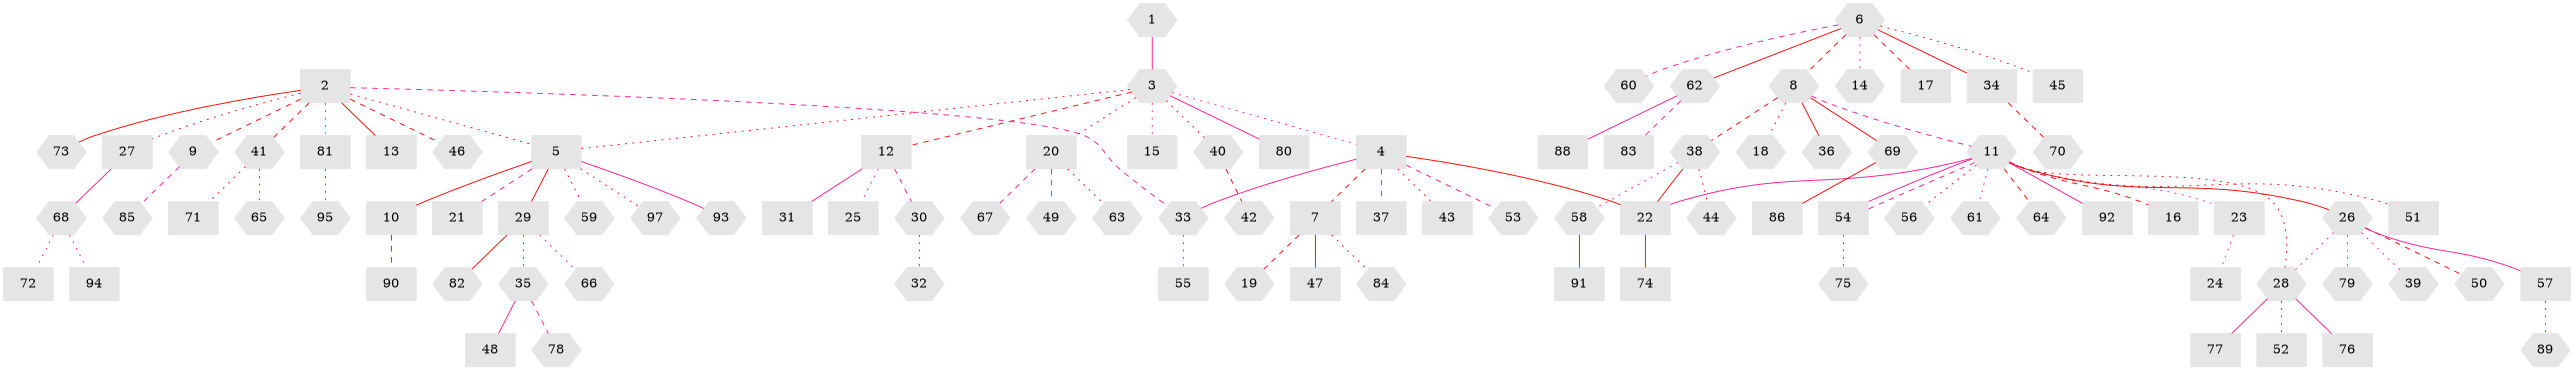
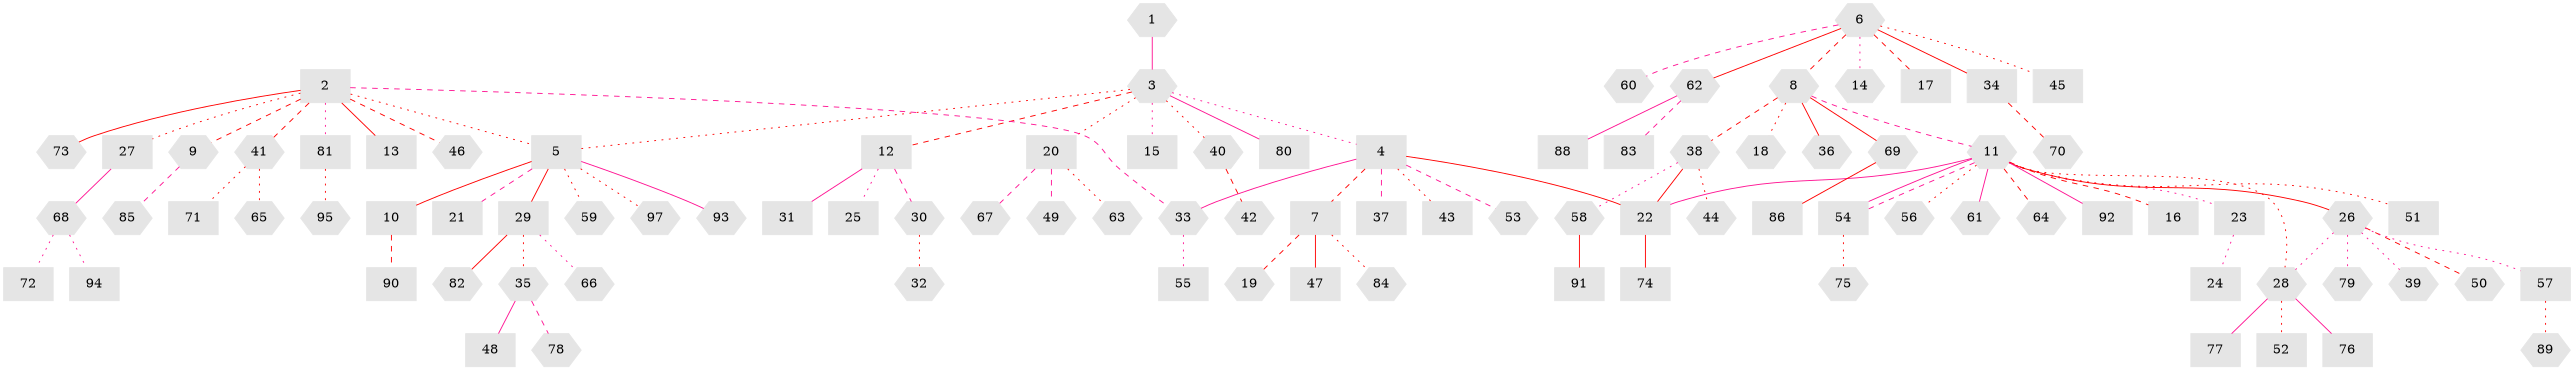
(1984, 185) -> (1984, 185)
(2443, 250) -> (2443, 250)
